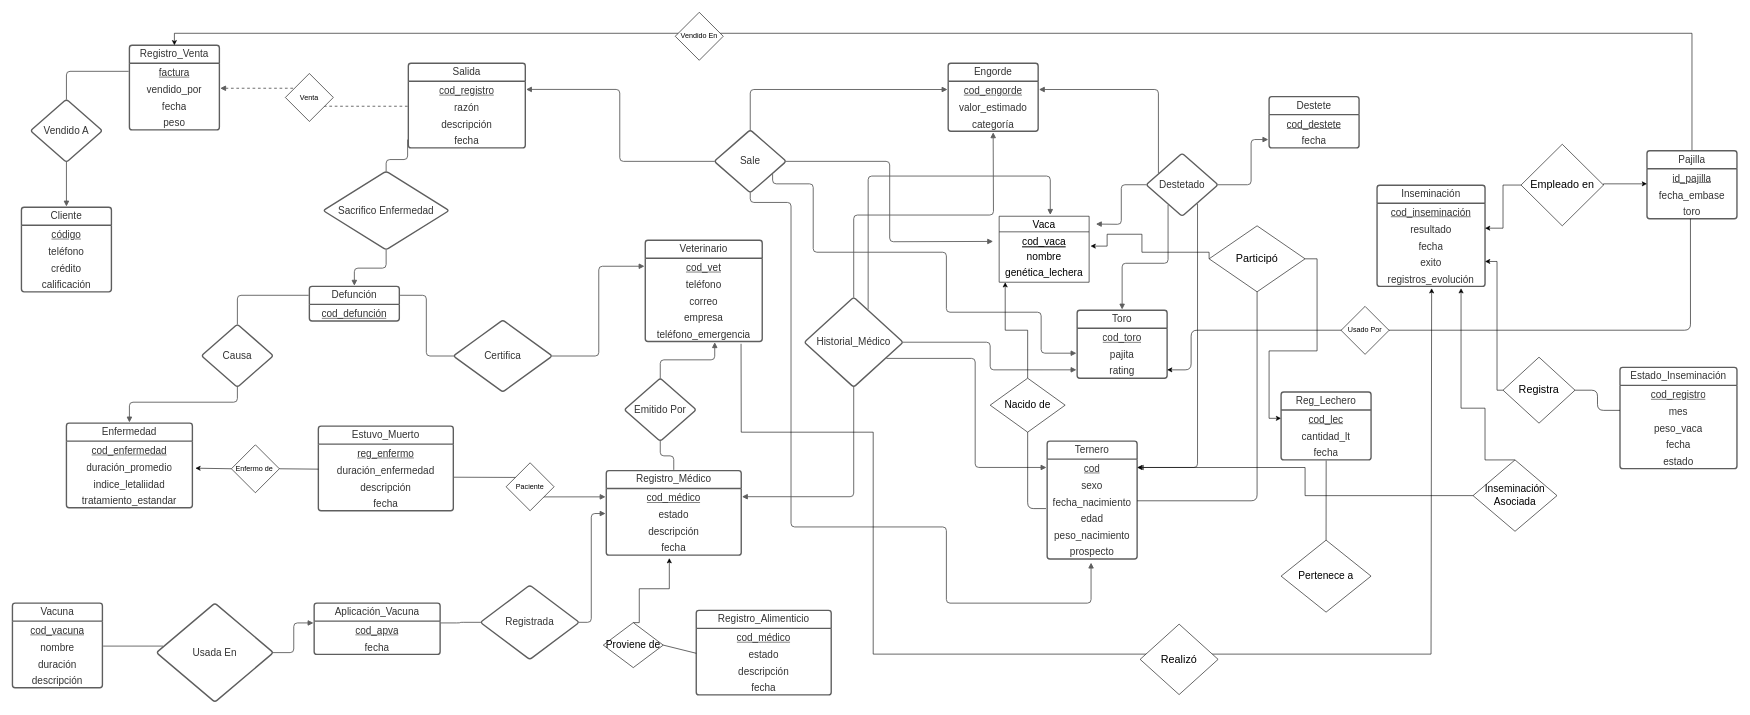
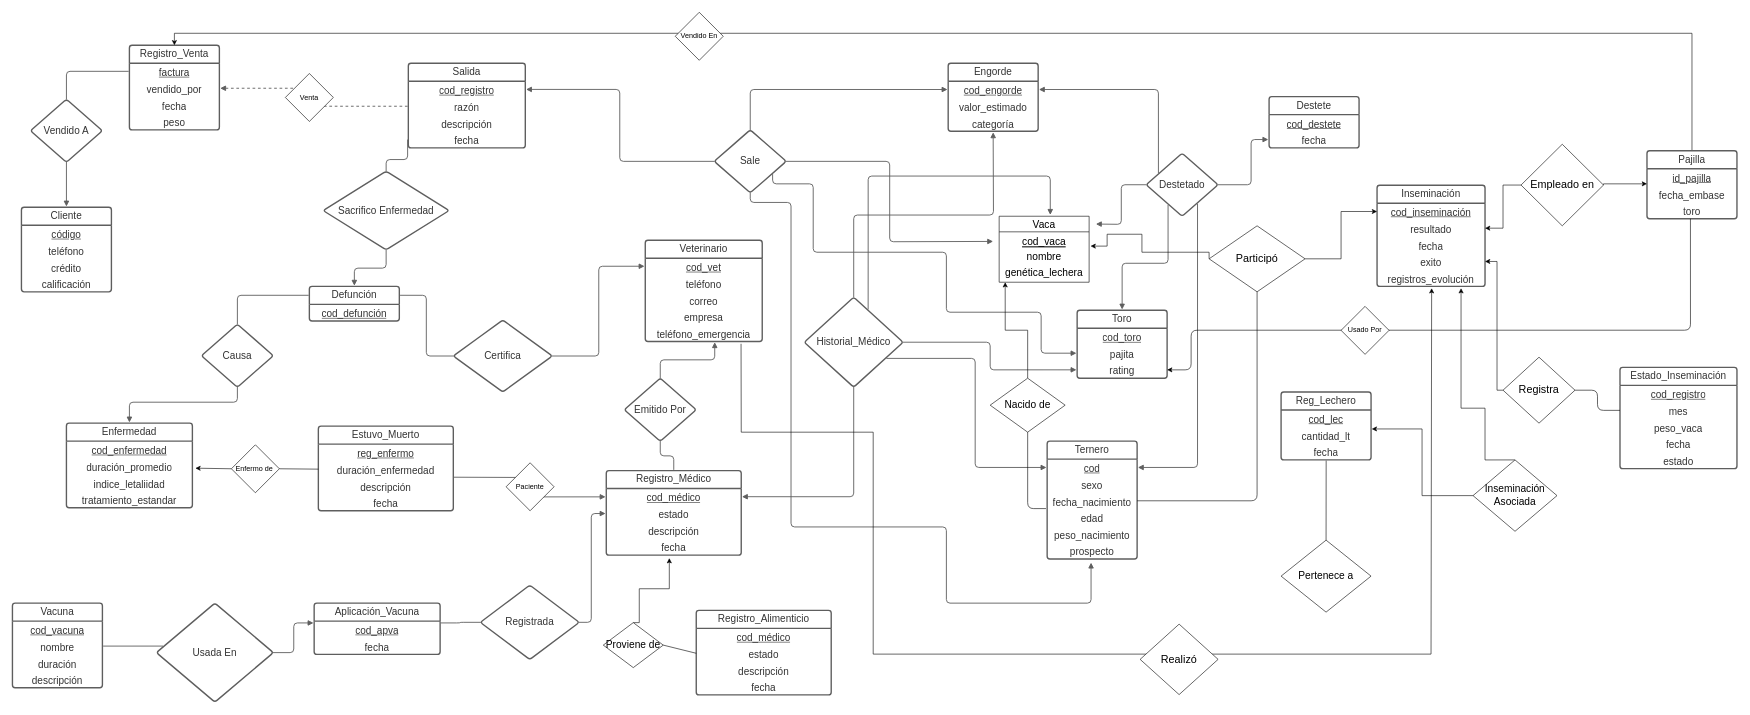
(1271, 418) -> (1356, 212)
(1305, 488) -> (1422, 495)
